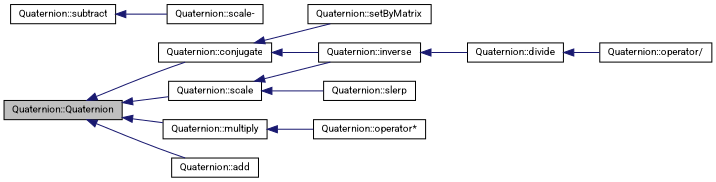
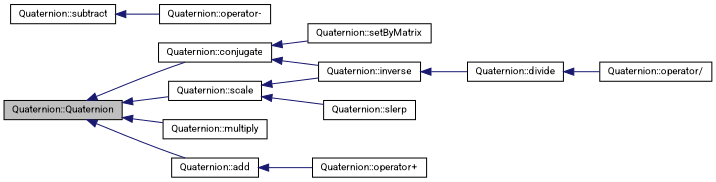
(215, 14) -> (215, 14)
(370, 129) -> none
none -> (370, 168)
